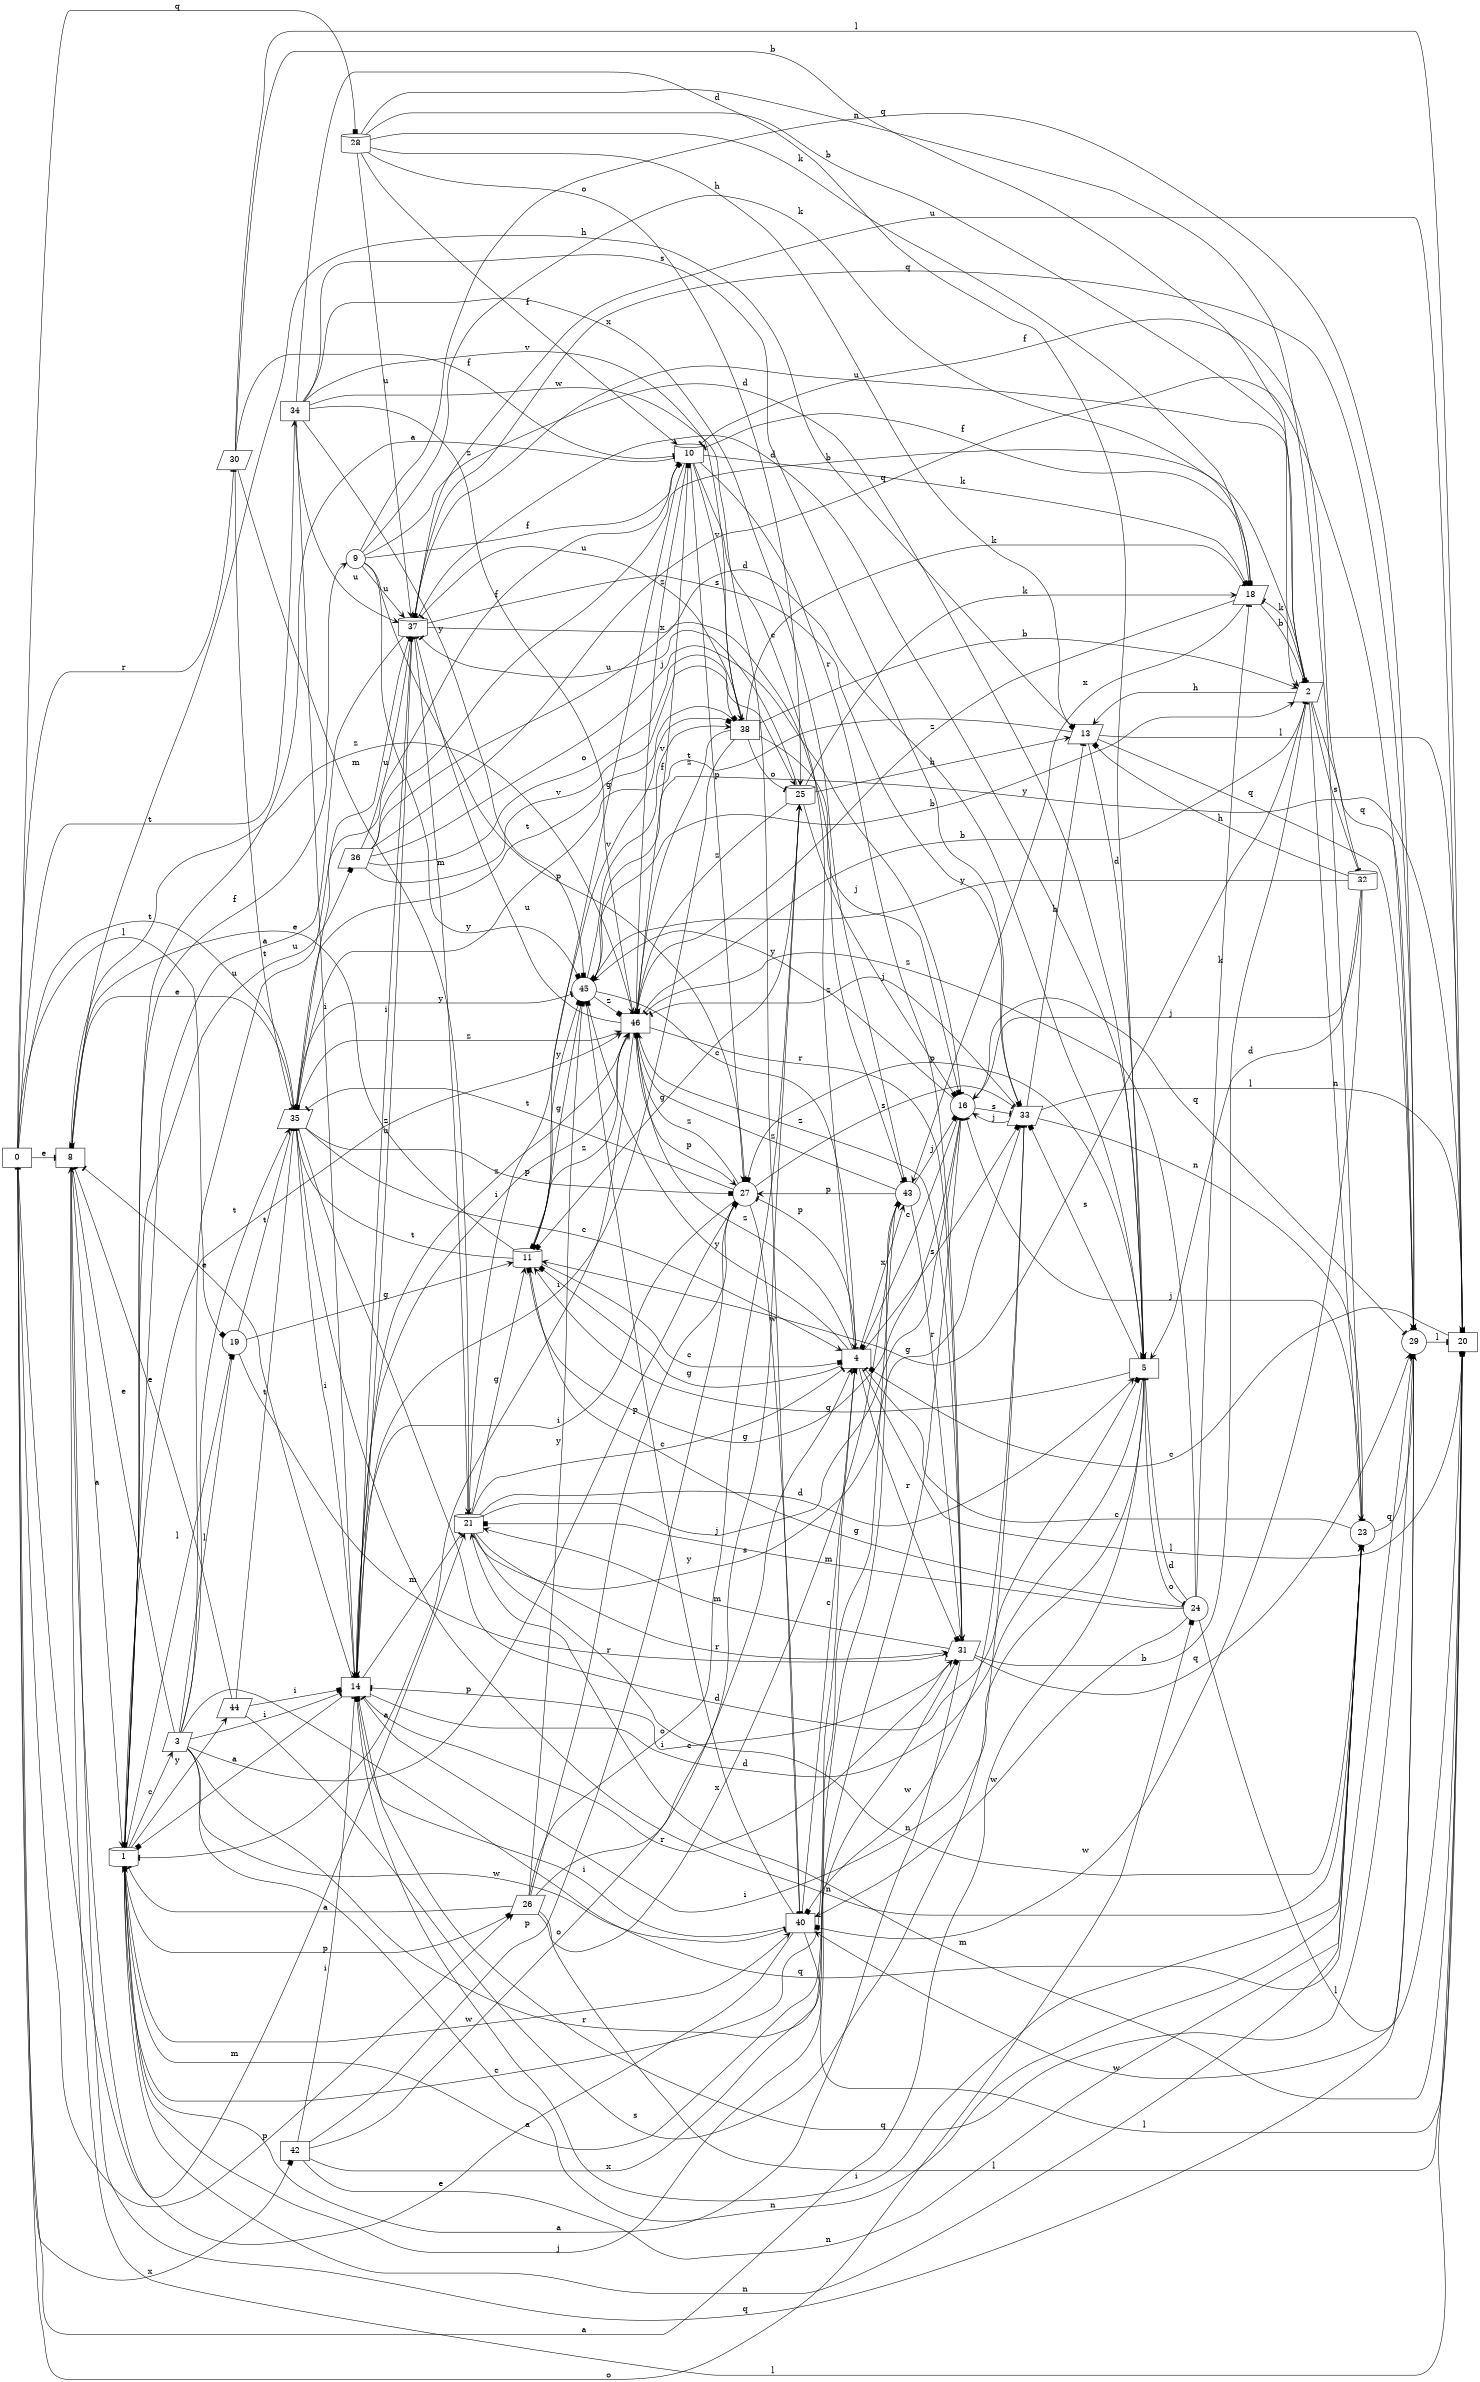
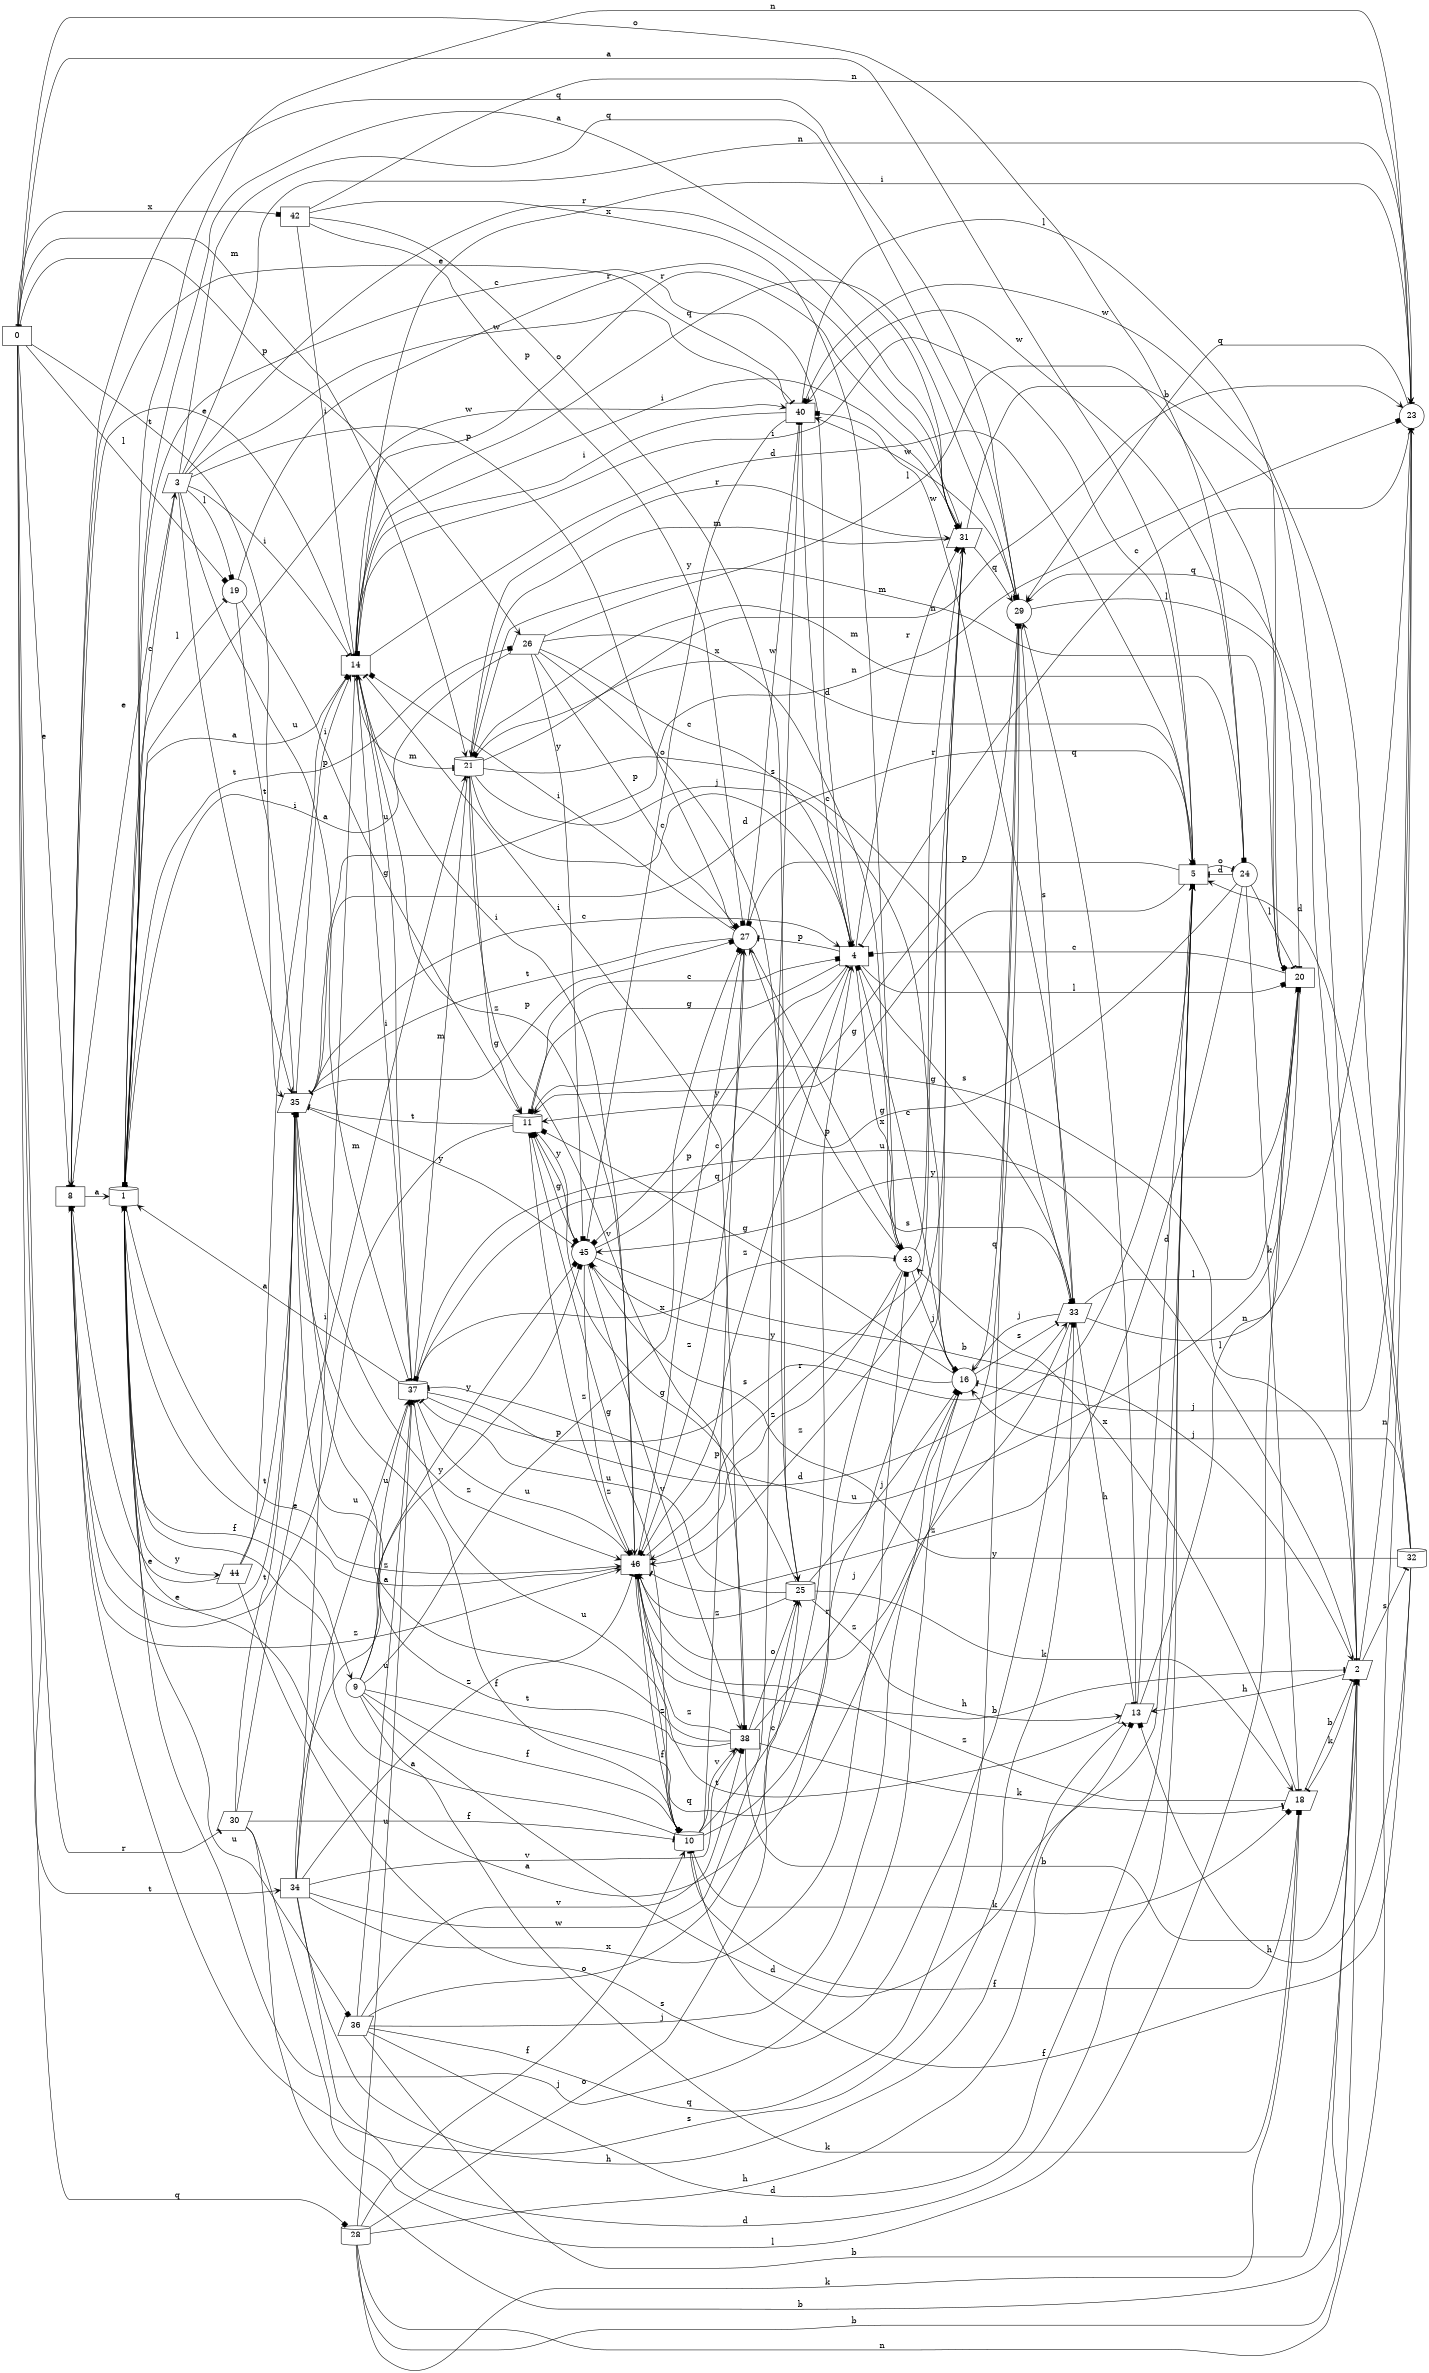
(1086, 1245) -> (1047, 961)
(730, 2375) -> none
